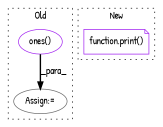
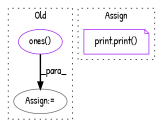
(116, 16) -> (116, 16)
(116, 42) -> (116, 42)
